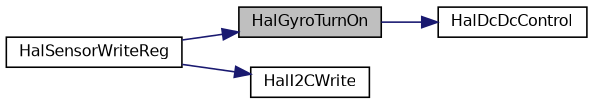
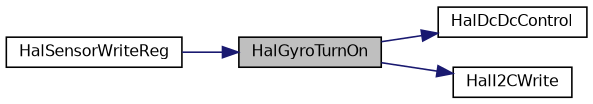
(209, 68) -> (409, 67)
